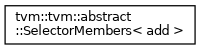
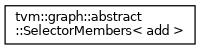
(100, 25) -> (100, 25)
